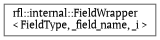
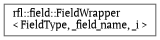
(80, 20) -> (80, 20)
